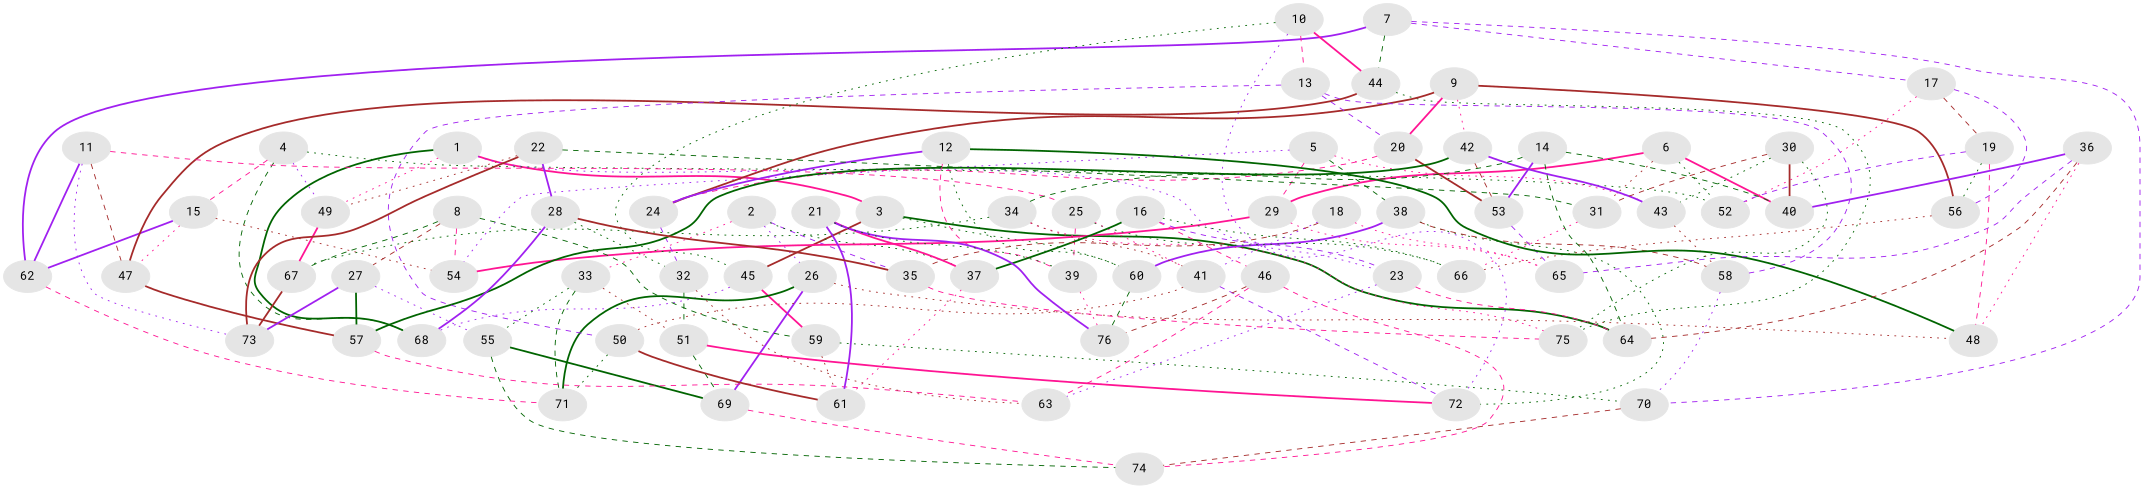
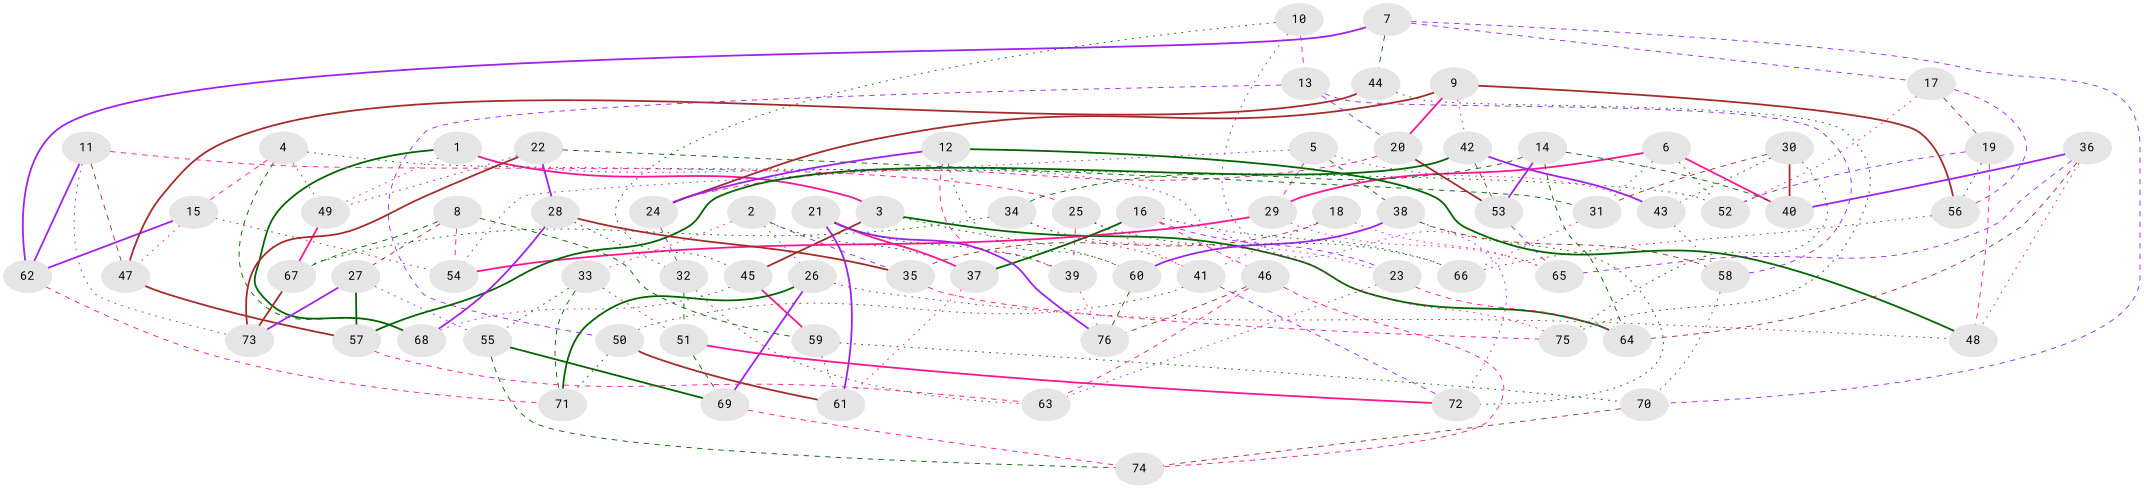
(1338, 52) -> none
